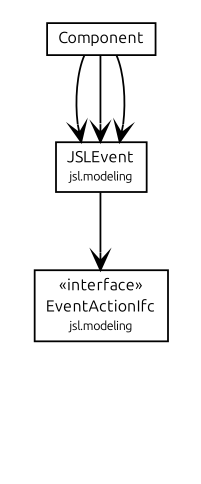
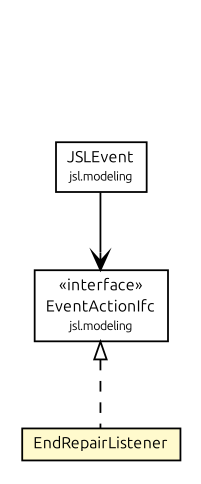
(100, 39) -> none
none -> (100, 444)
